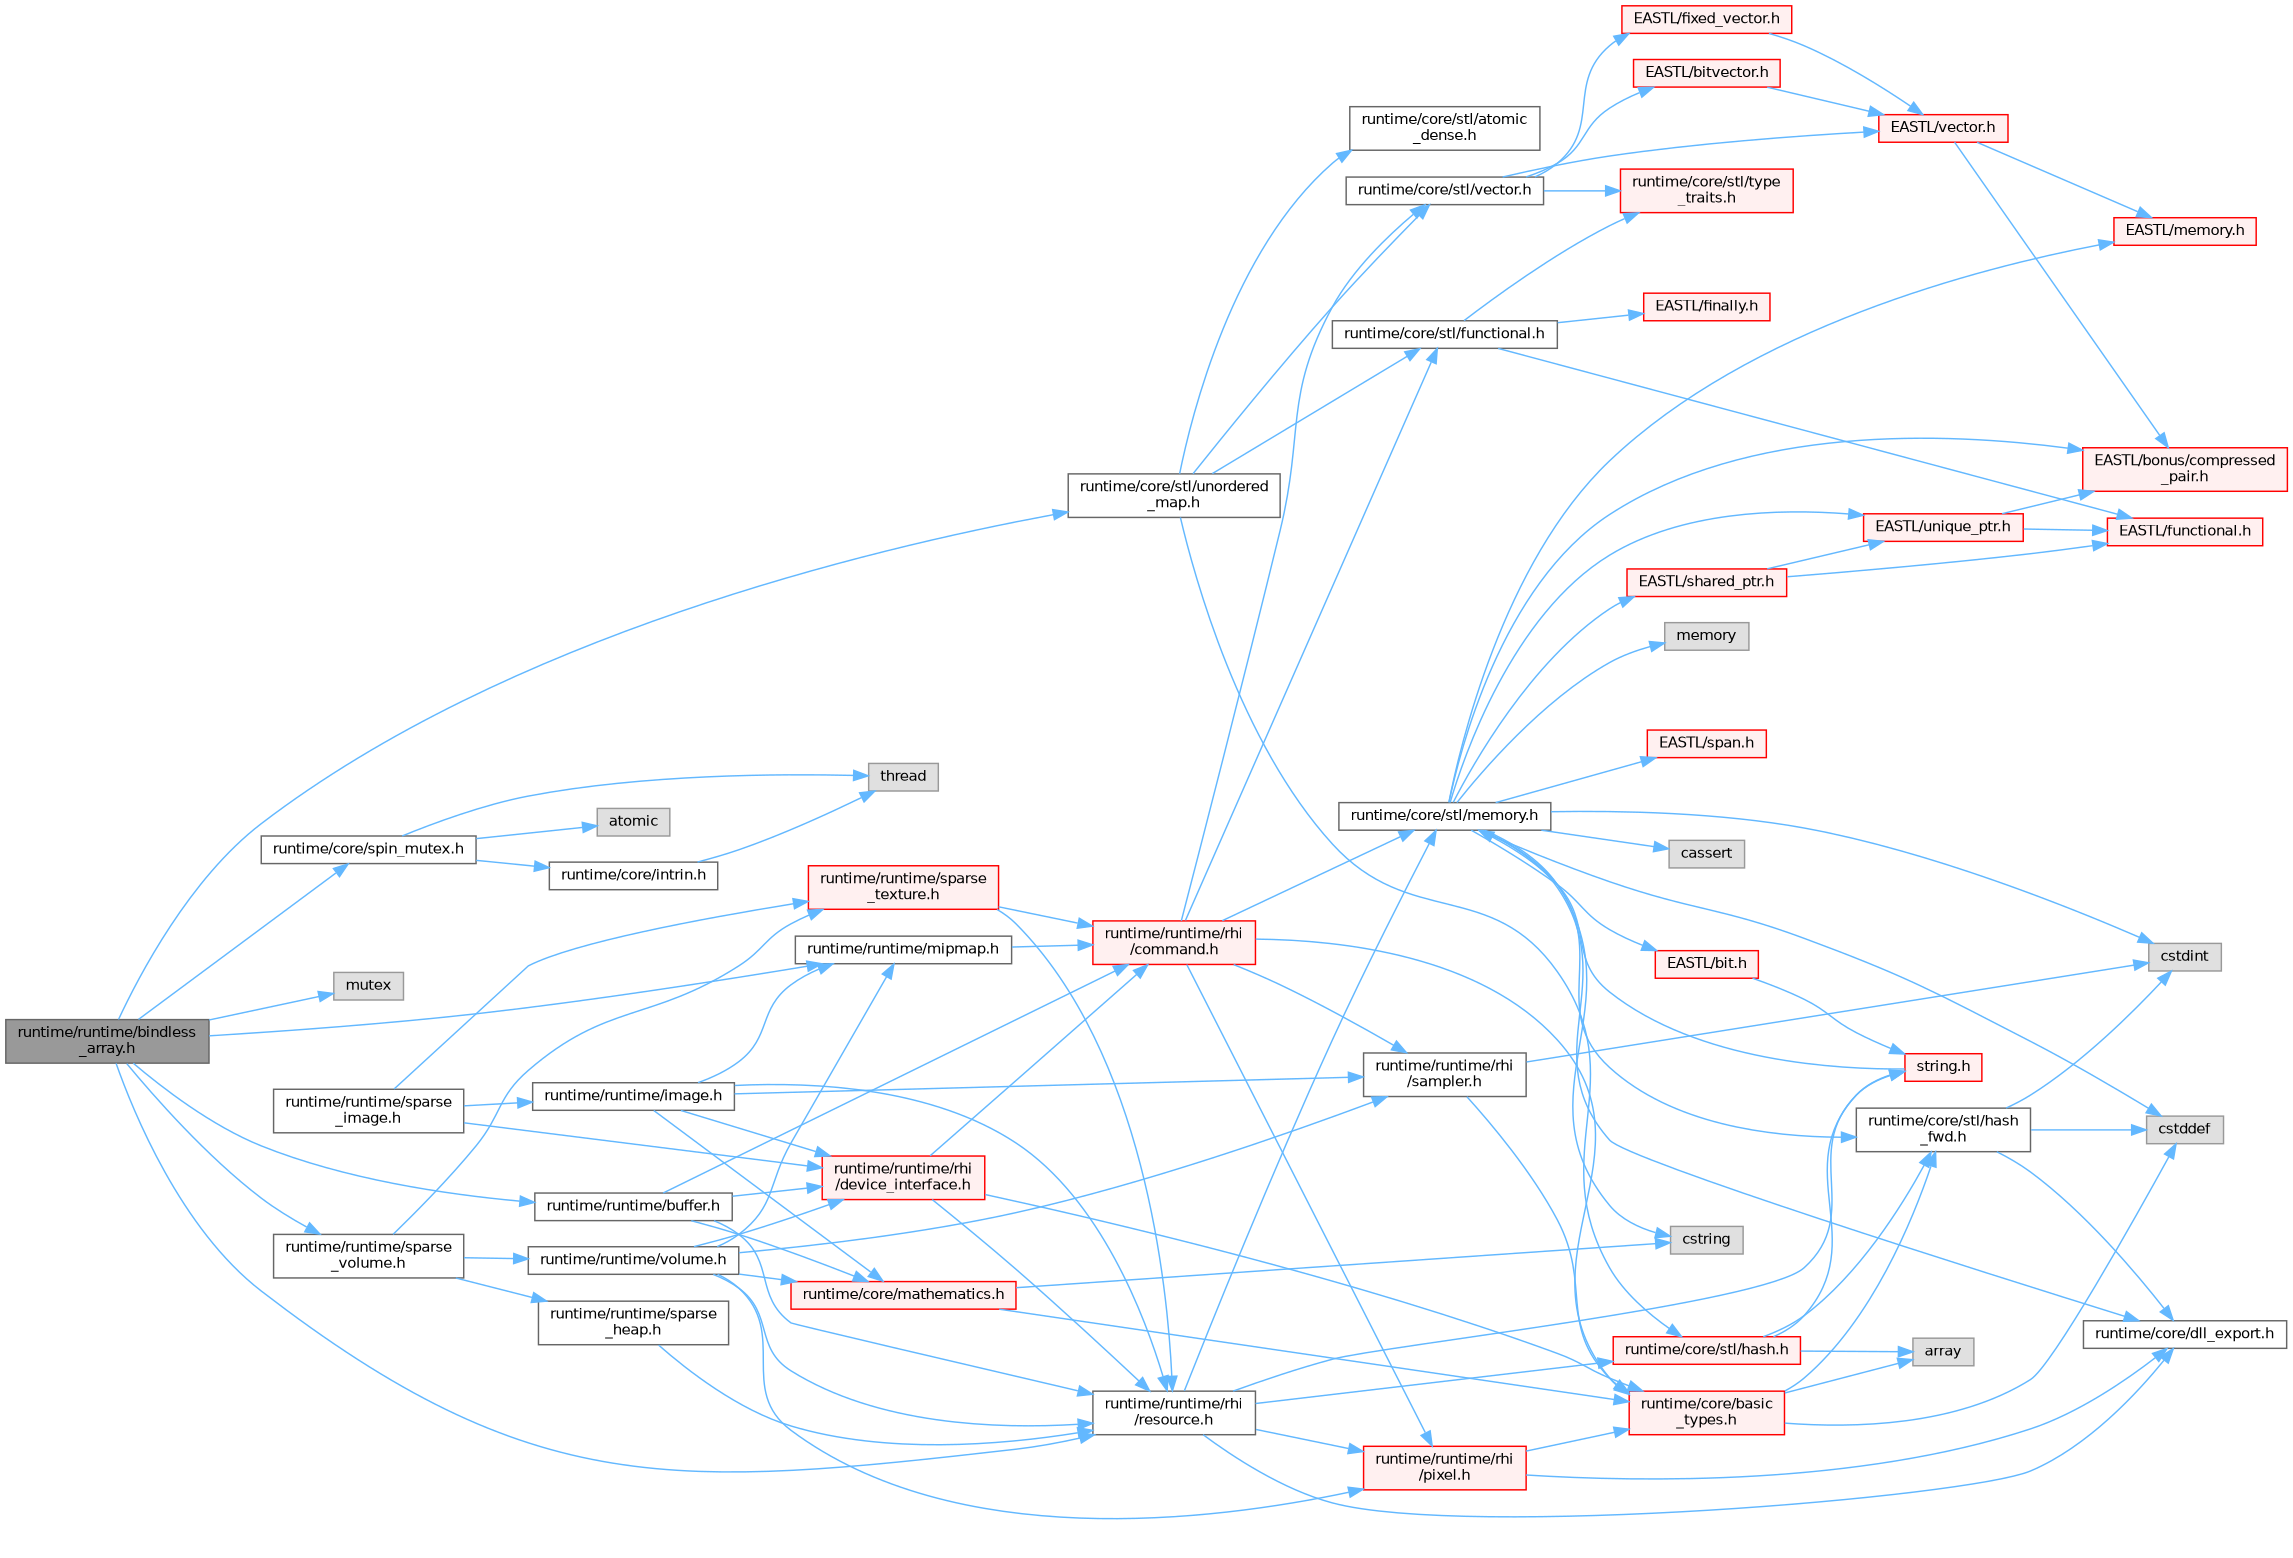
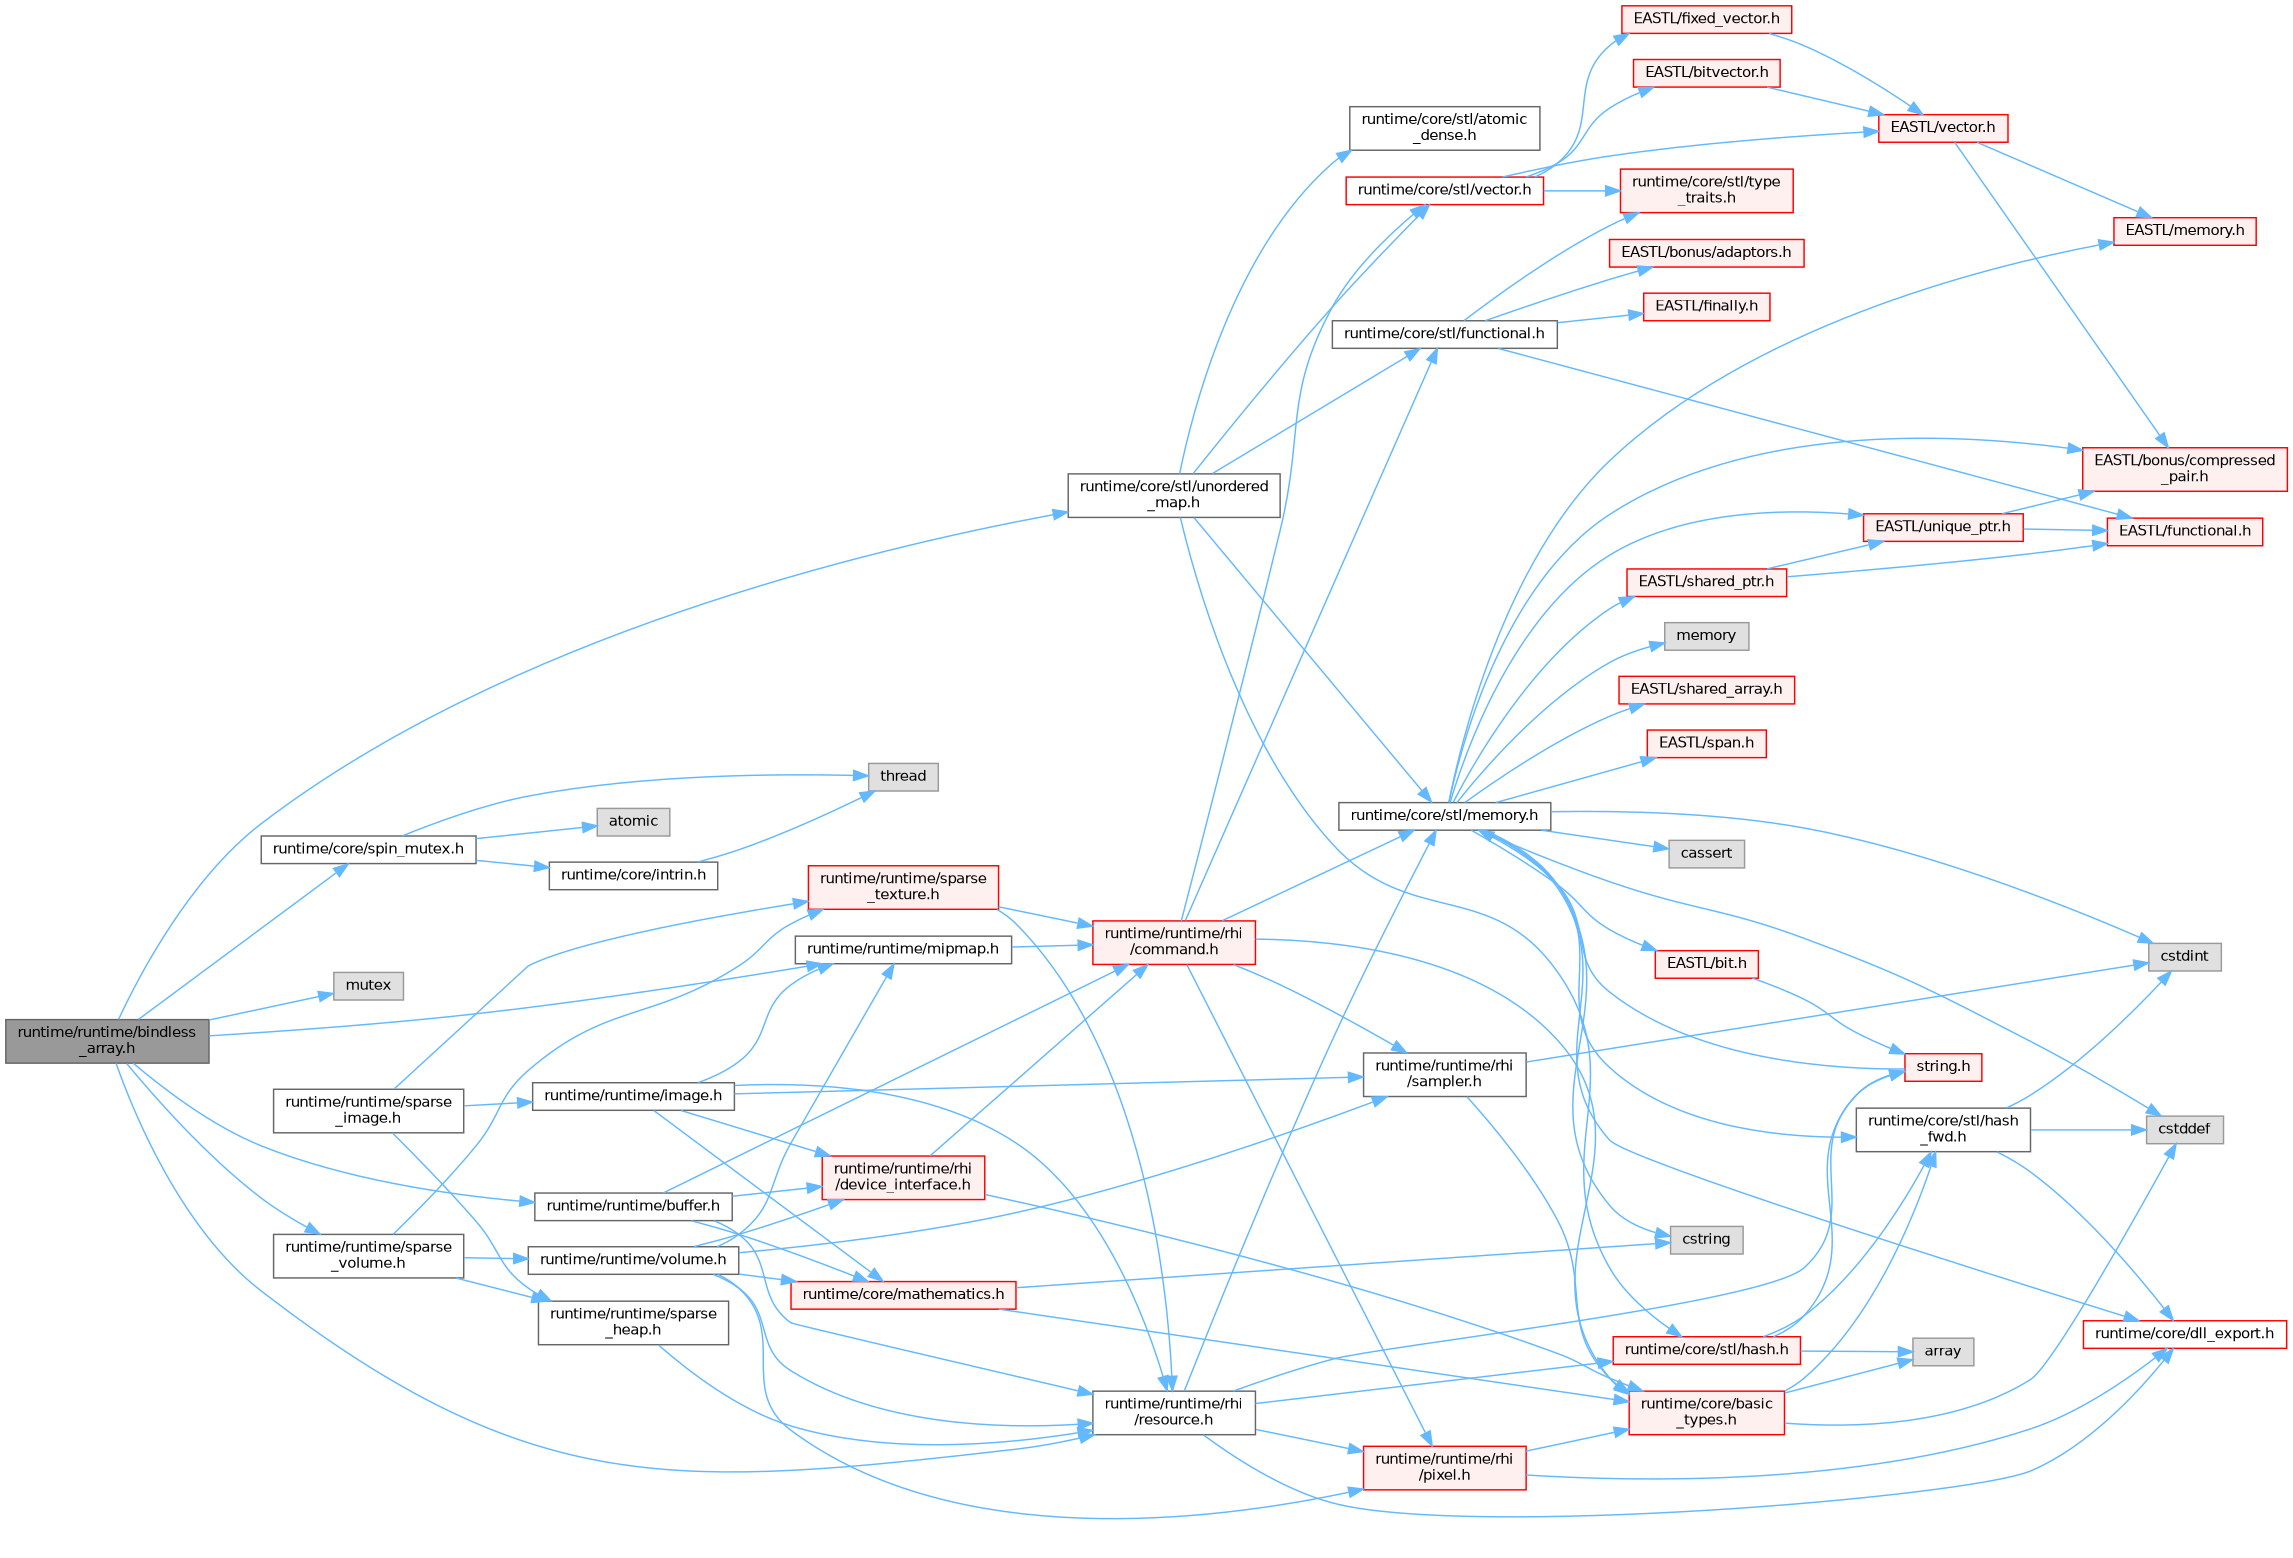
(1445, 191) -> (1445, 191)
none -> (1707, 253)
none -> (1314, 661)
none -> (1707, 690)
(636, 1144) -> (468, 1212)
(1048, 1297) -> none
(2185, 1335) -> (2185, 1335)
